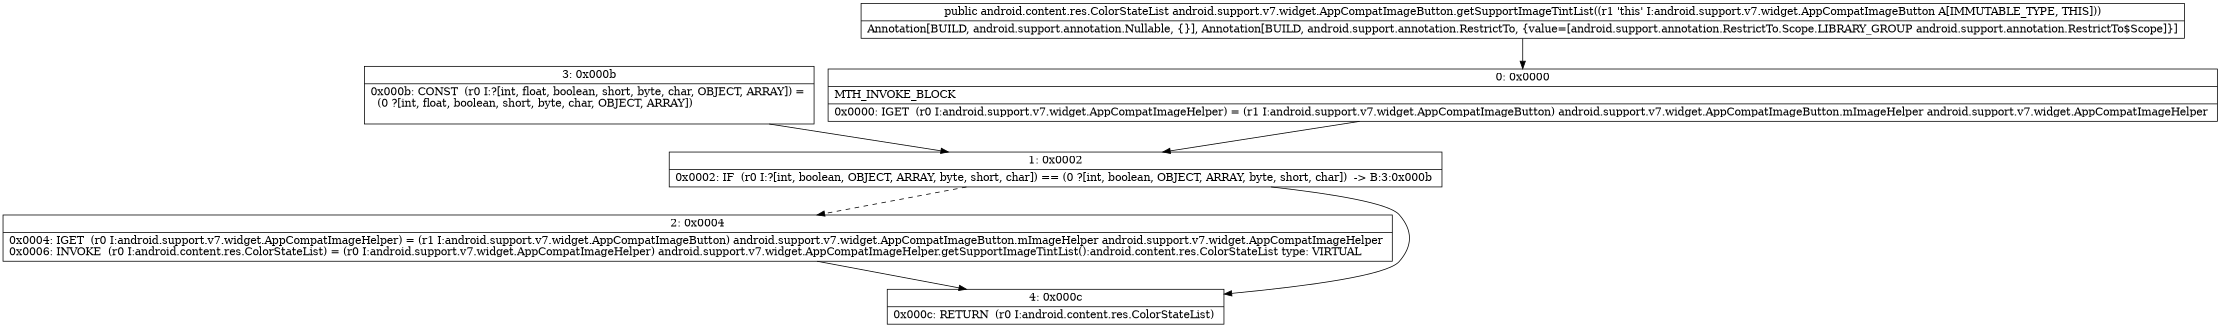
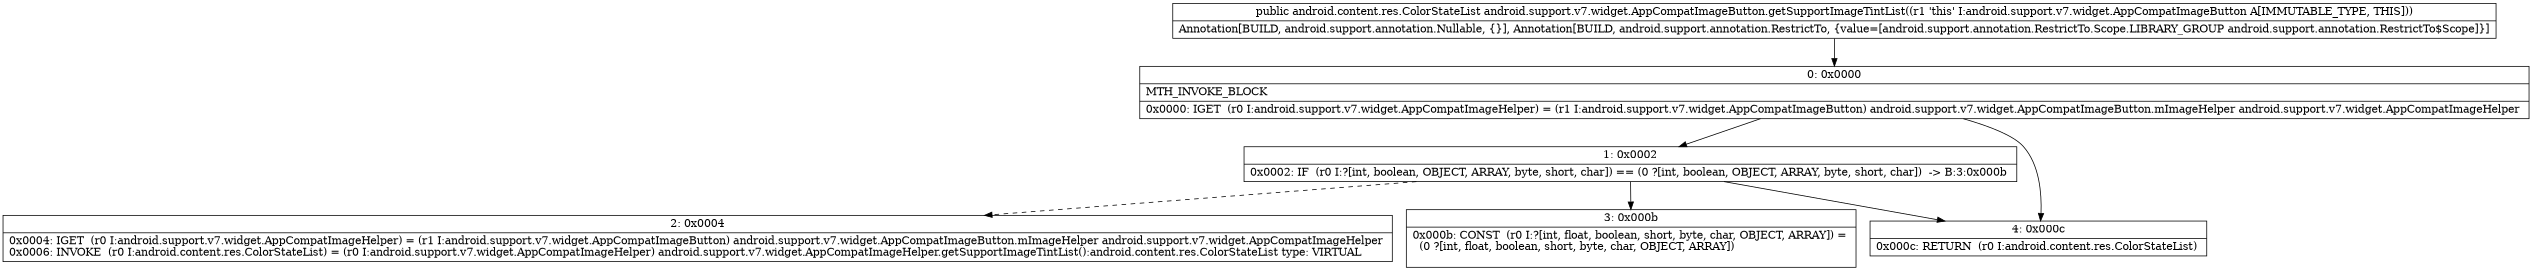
(855, 137) -> (1631, 192)
(888, 275) -> (2025, 148)
